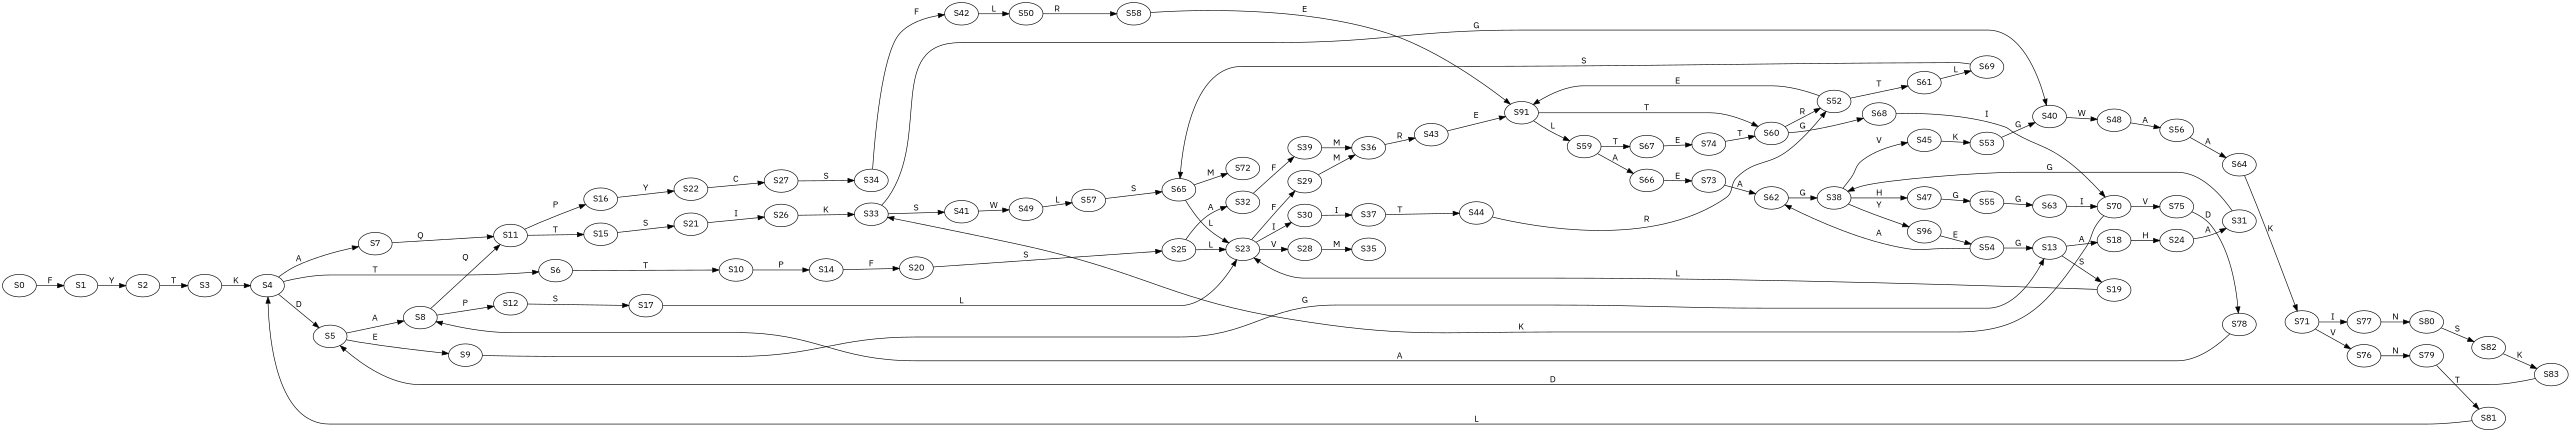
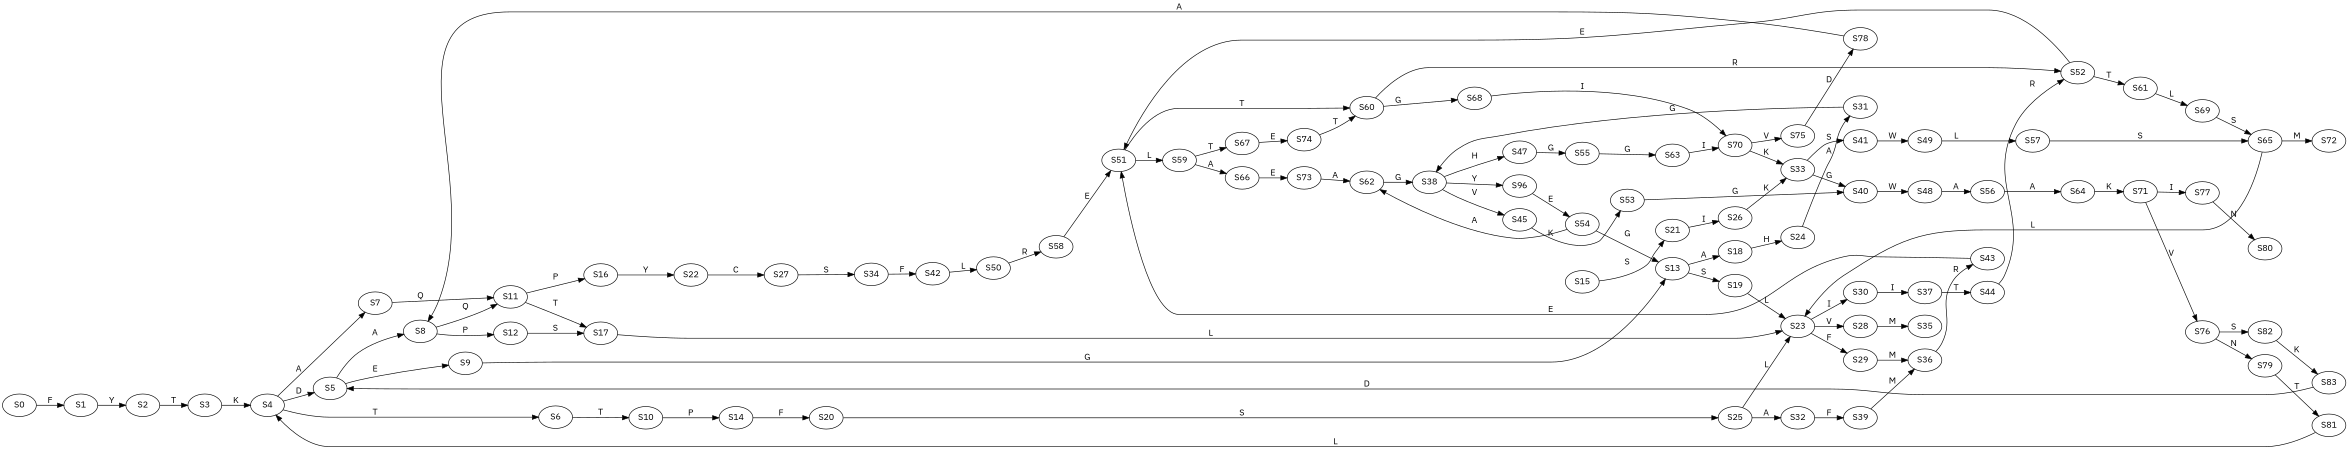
(1521, 113) -> (1119, 160)
(552, 235) -> (553, 313)
(2455, 334) -> (2231, 332)
